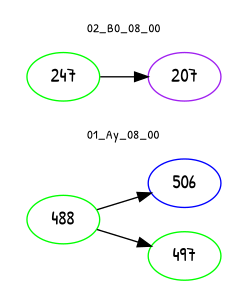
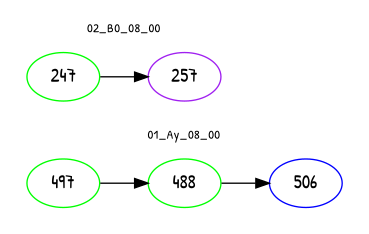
(185, 77) -> (185, 77)
(118, 236) -> (117, 183)
